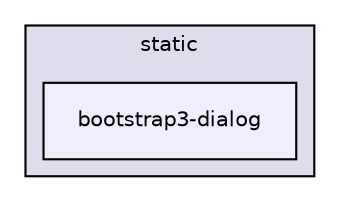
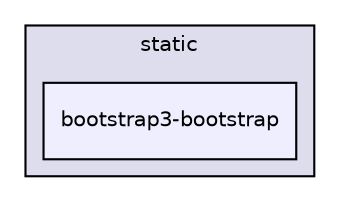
(170, 121) -> (170, 121)
